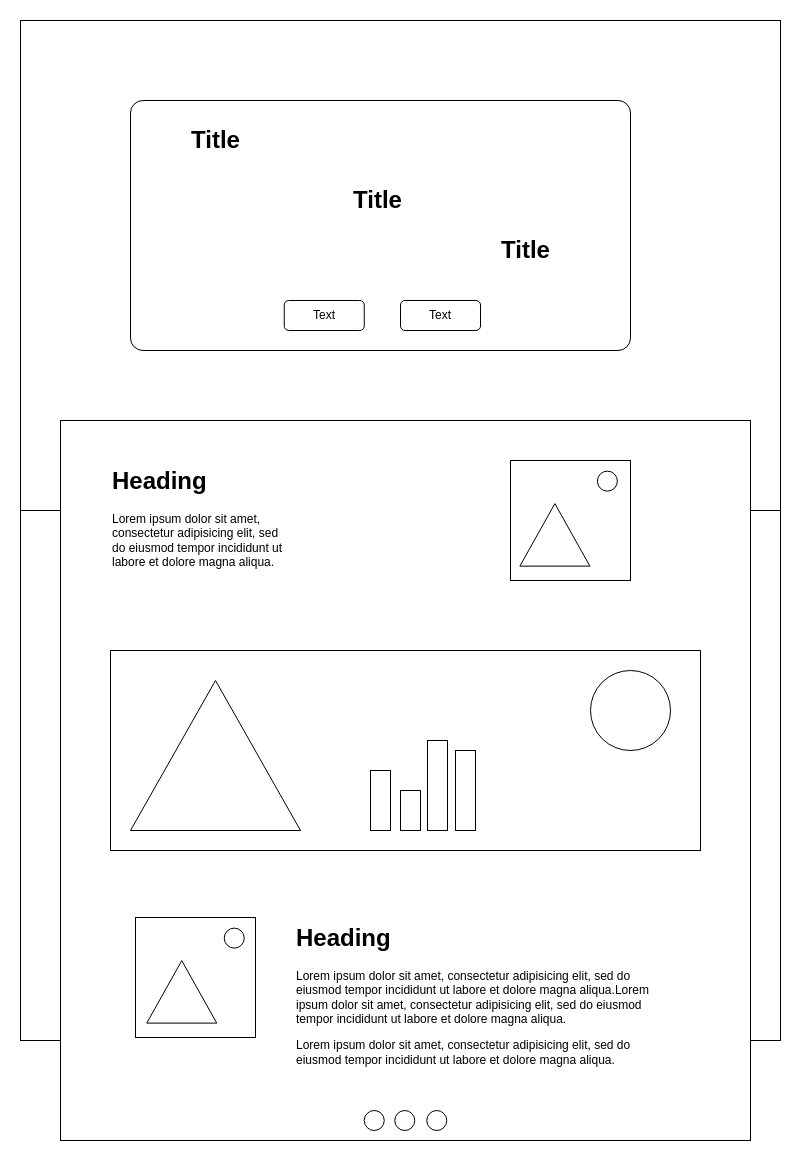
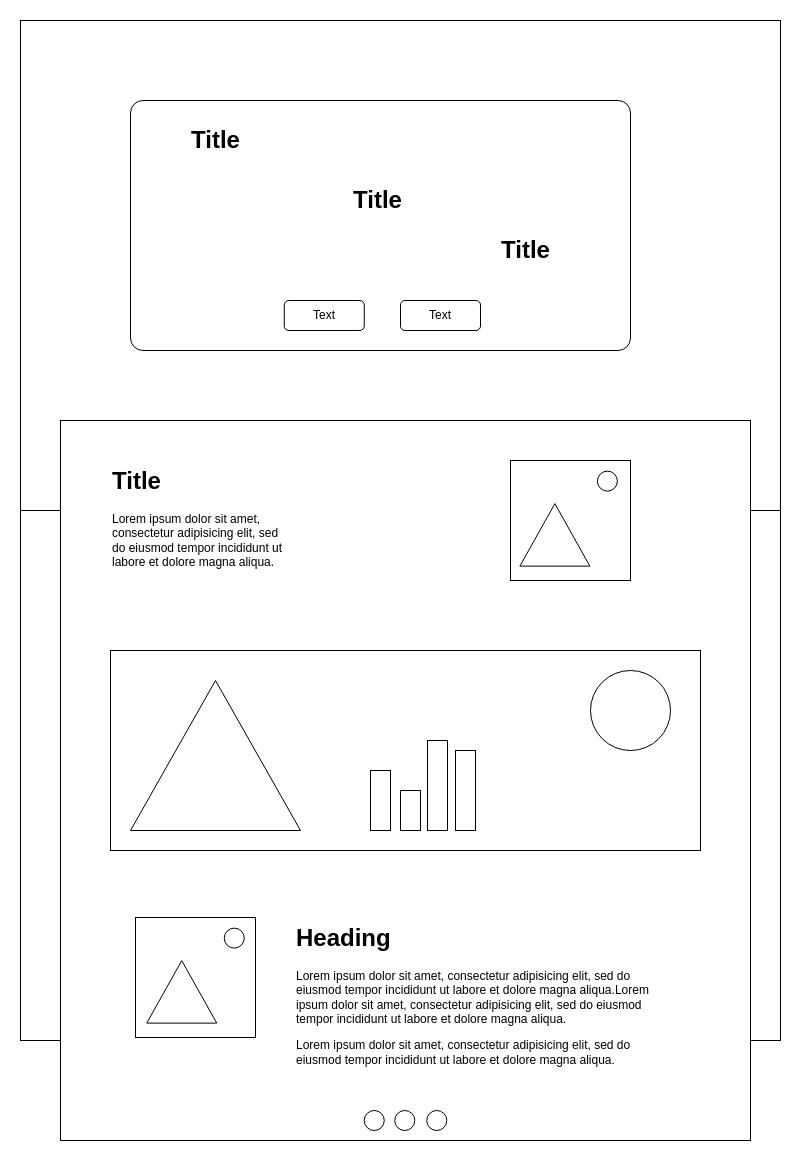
(202, 511) -> (202, 511)
